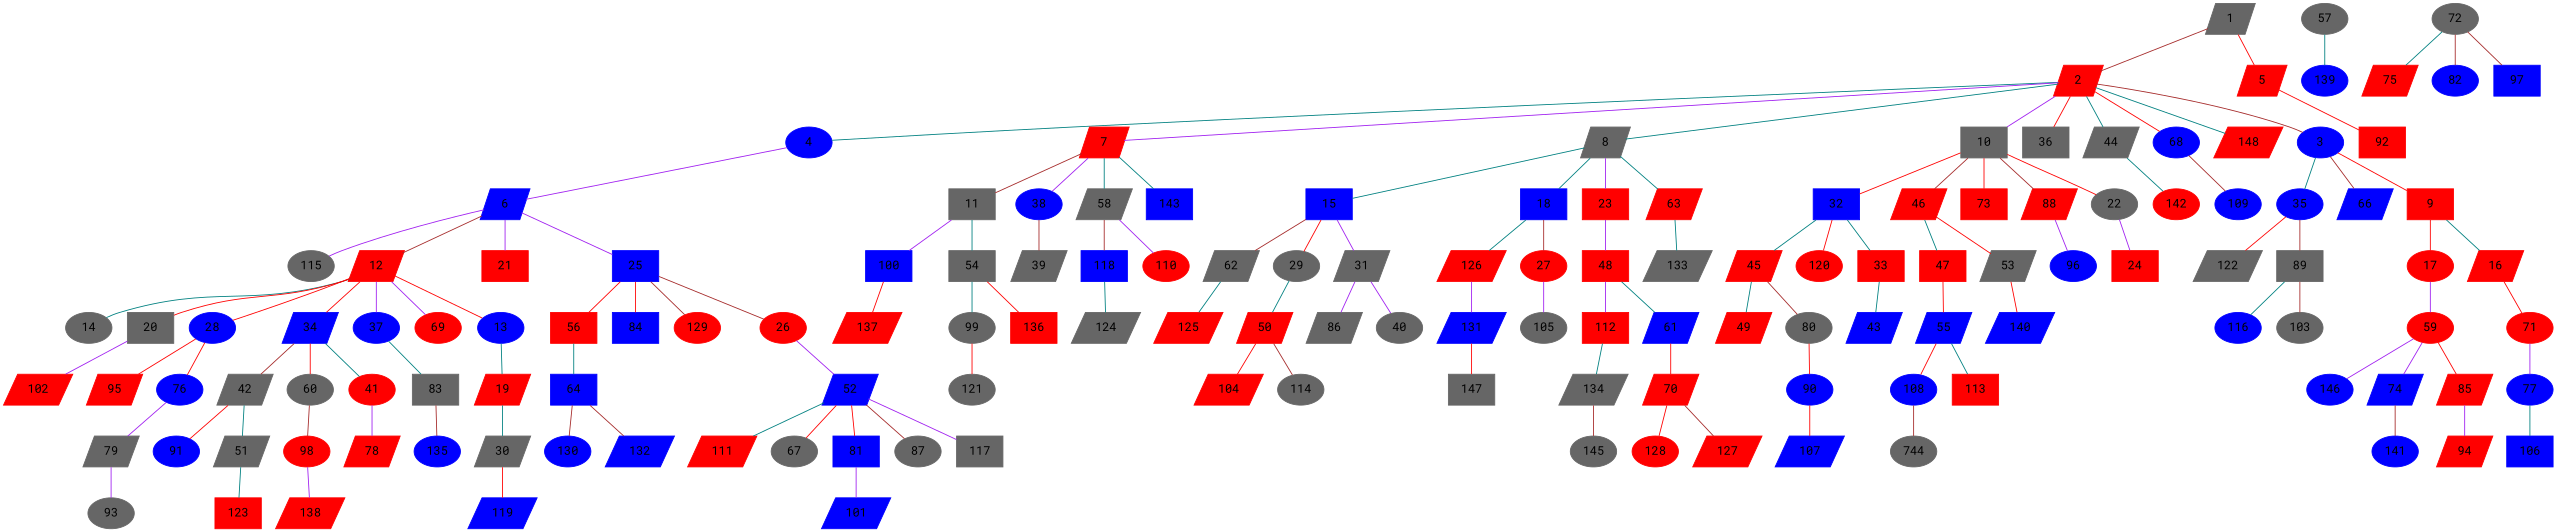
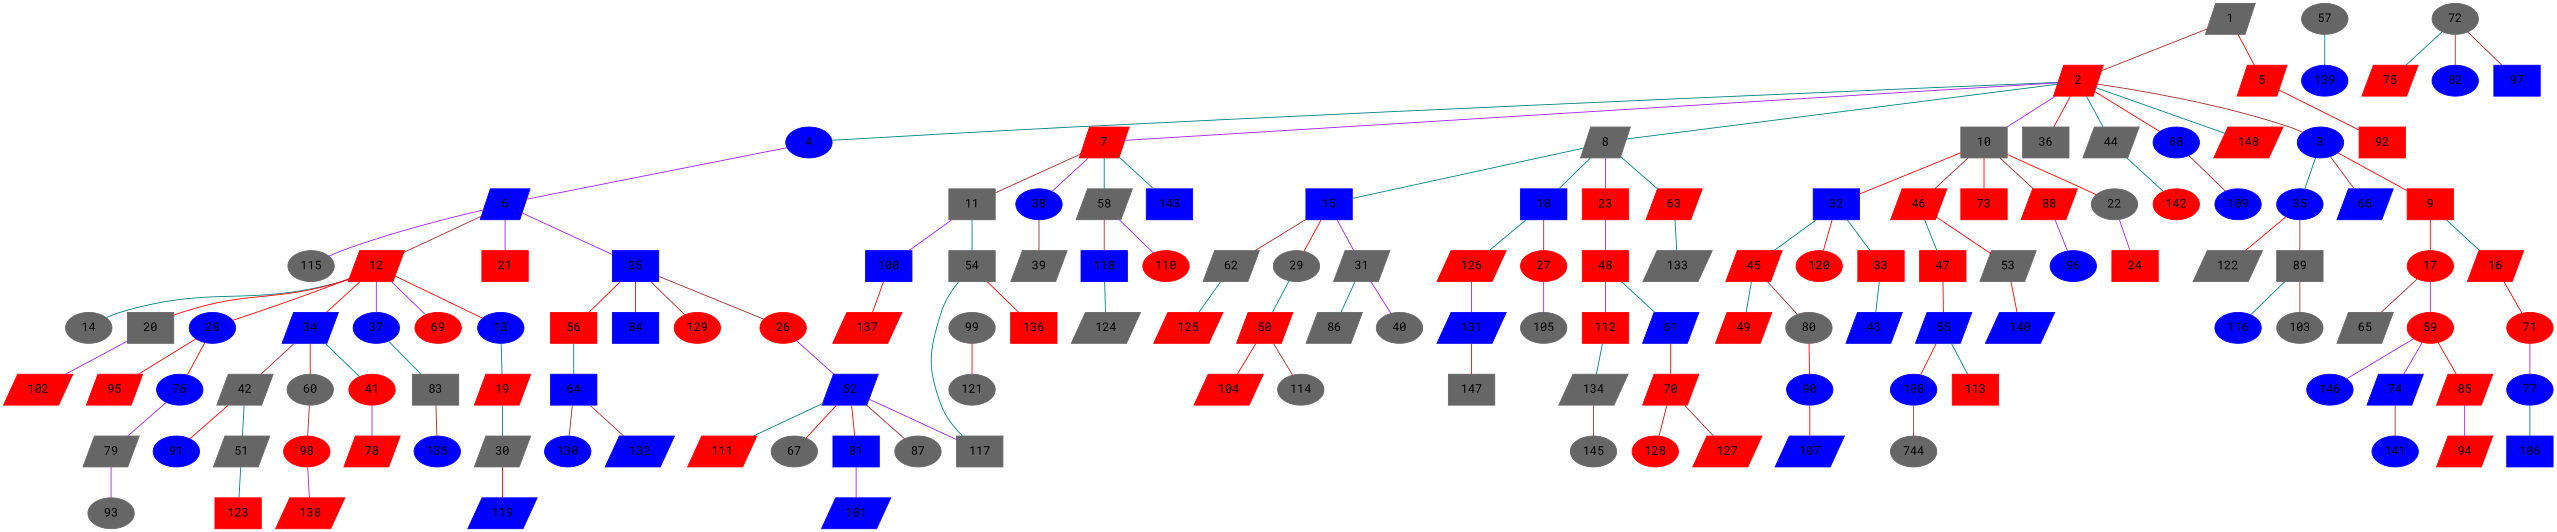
(972, 297) -> (931, 360)
(1348, 297) -> (1348, 297)
none -> (2365, 328)
